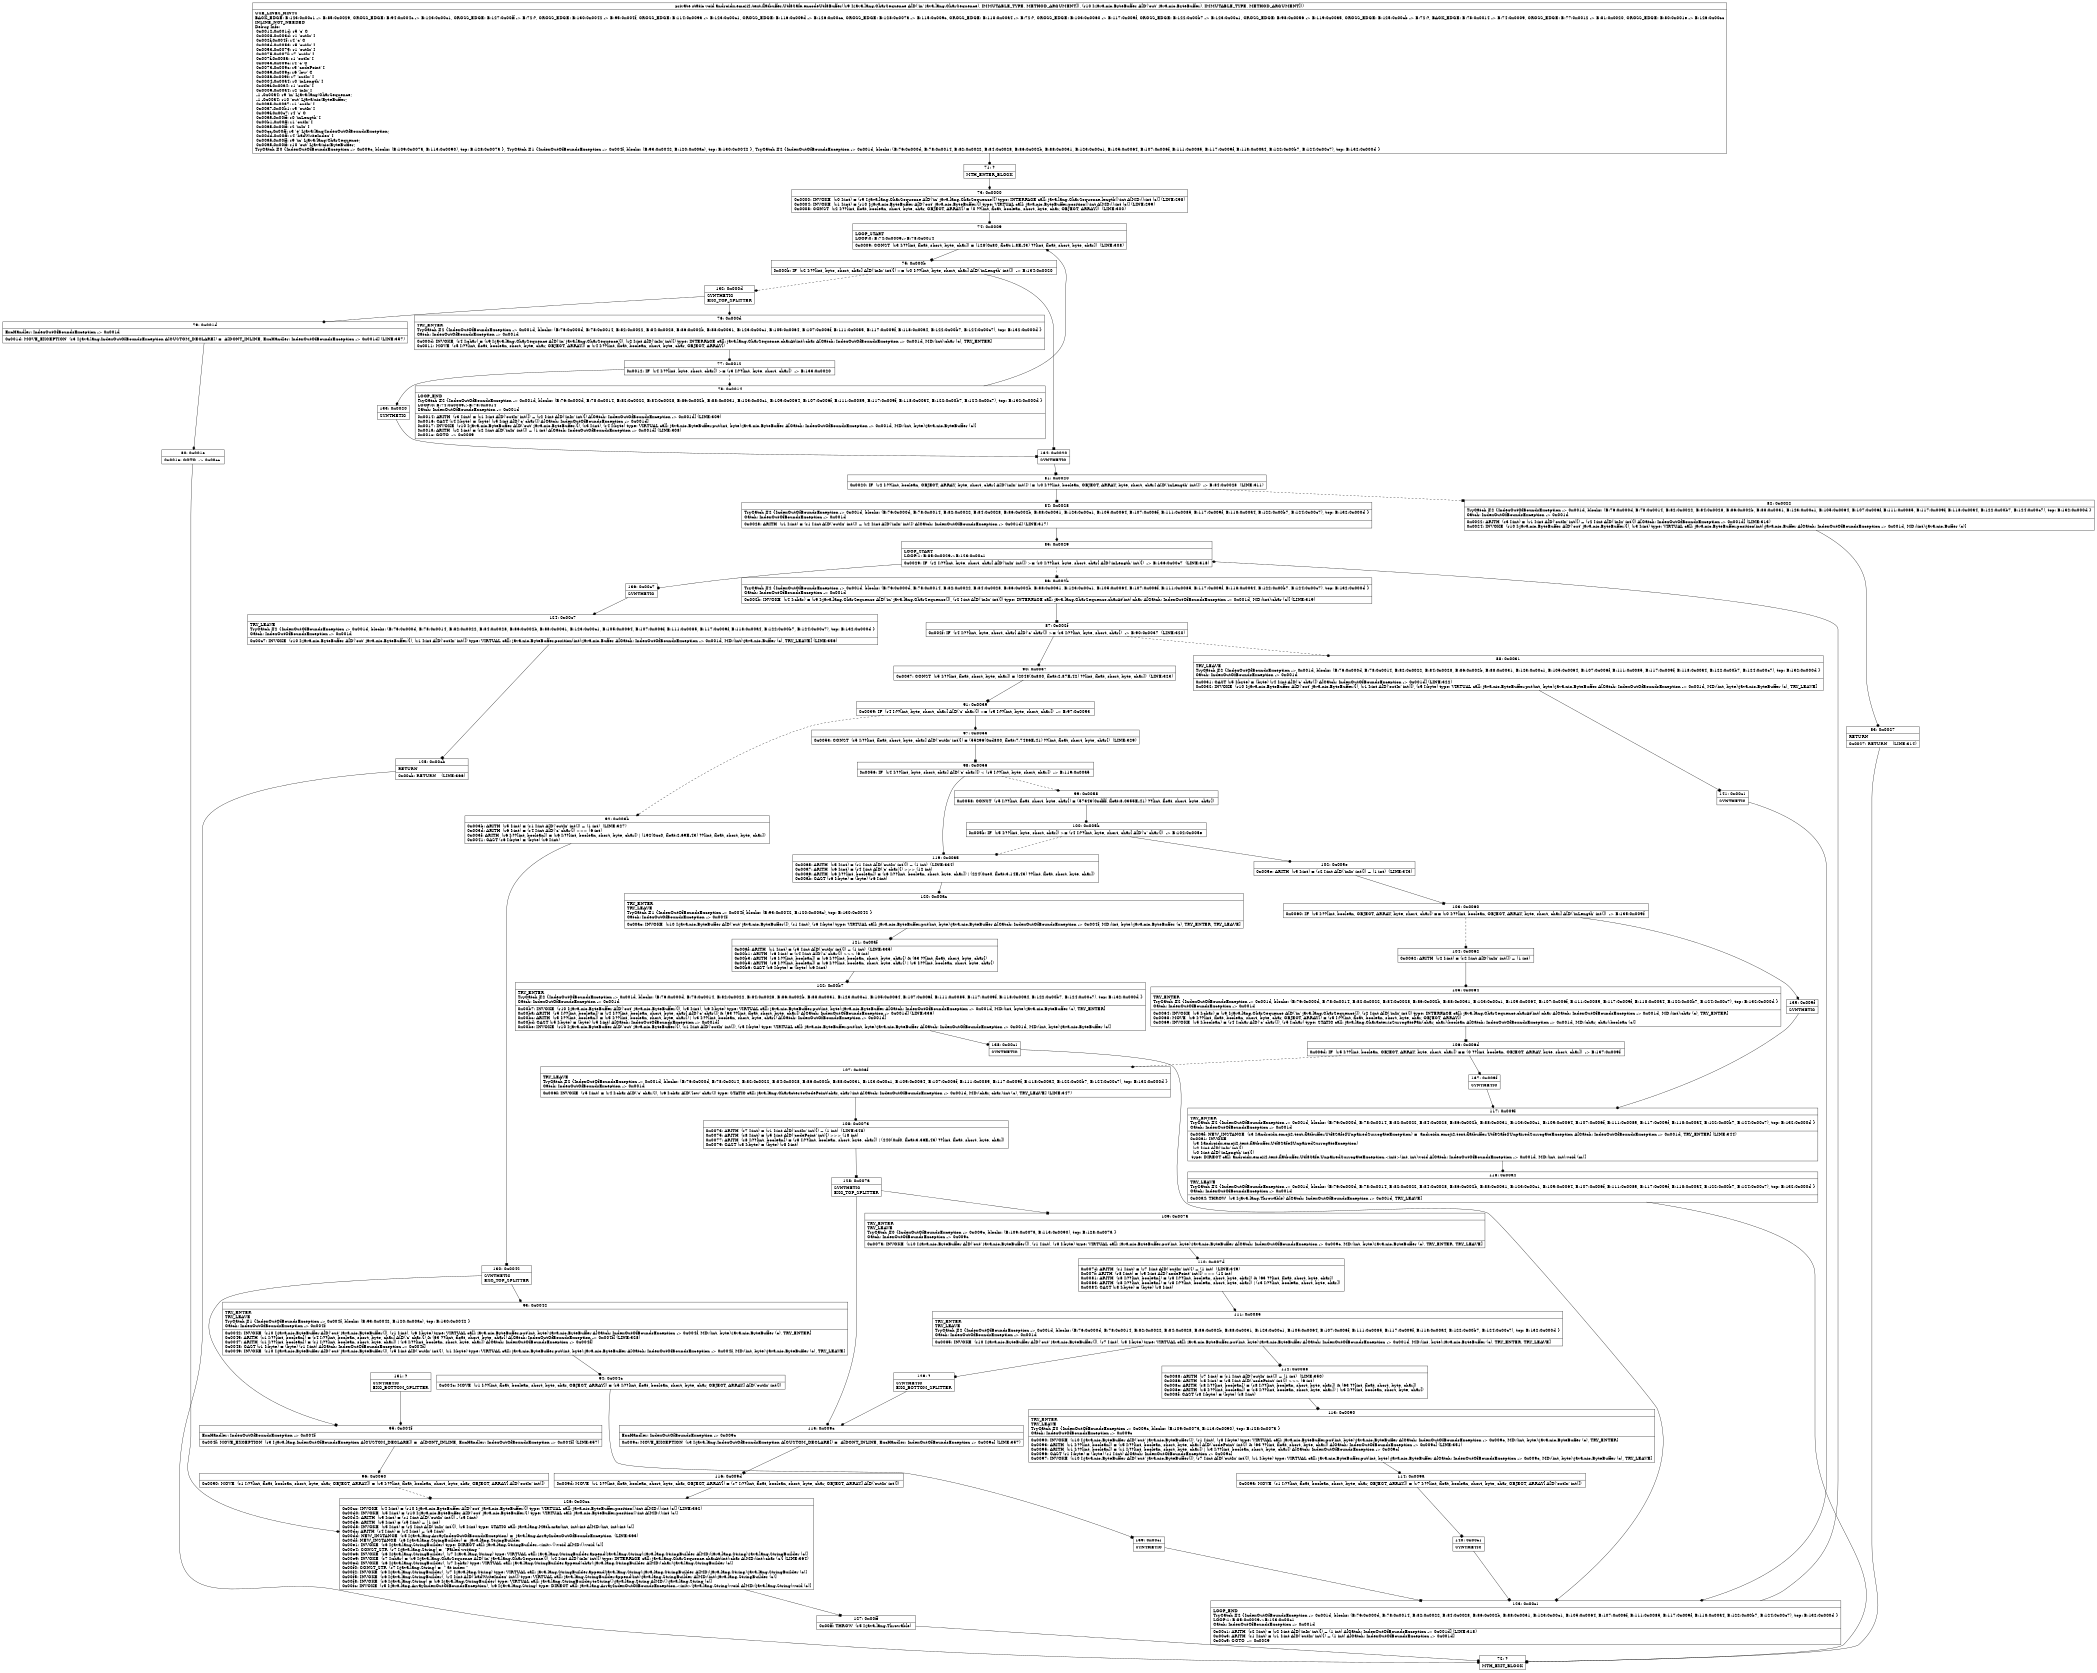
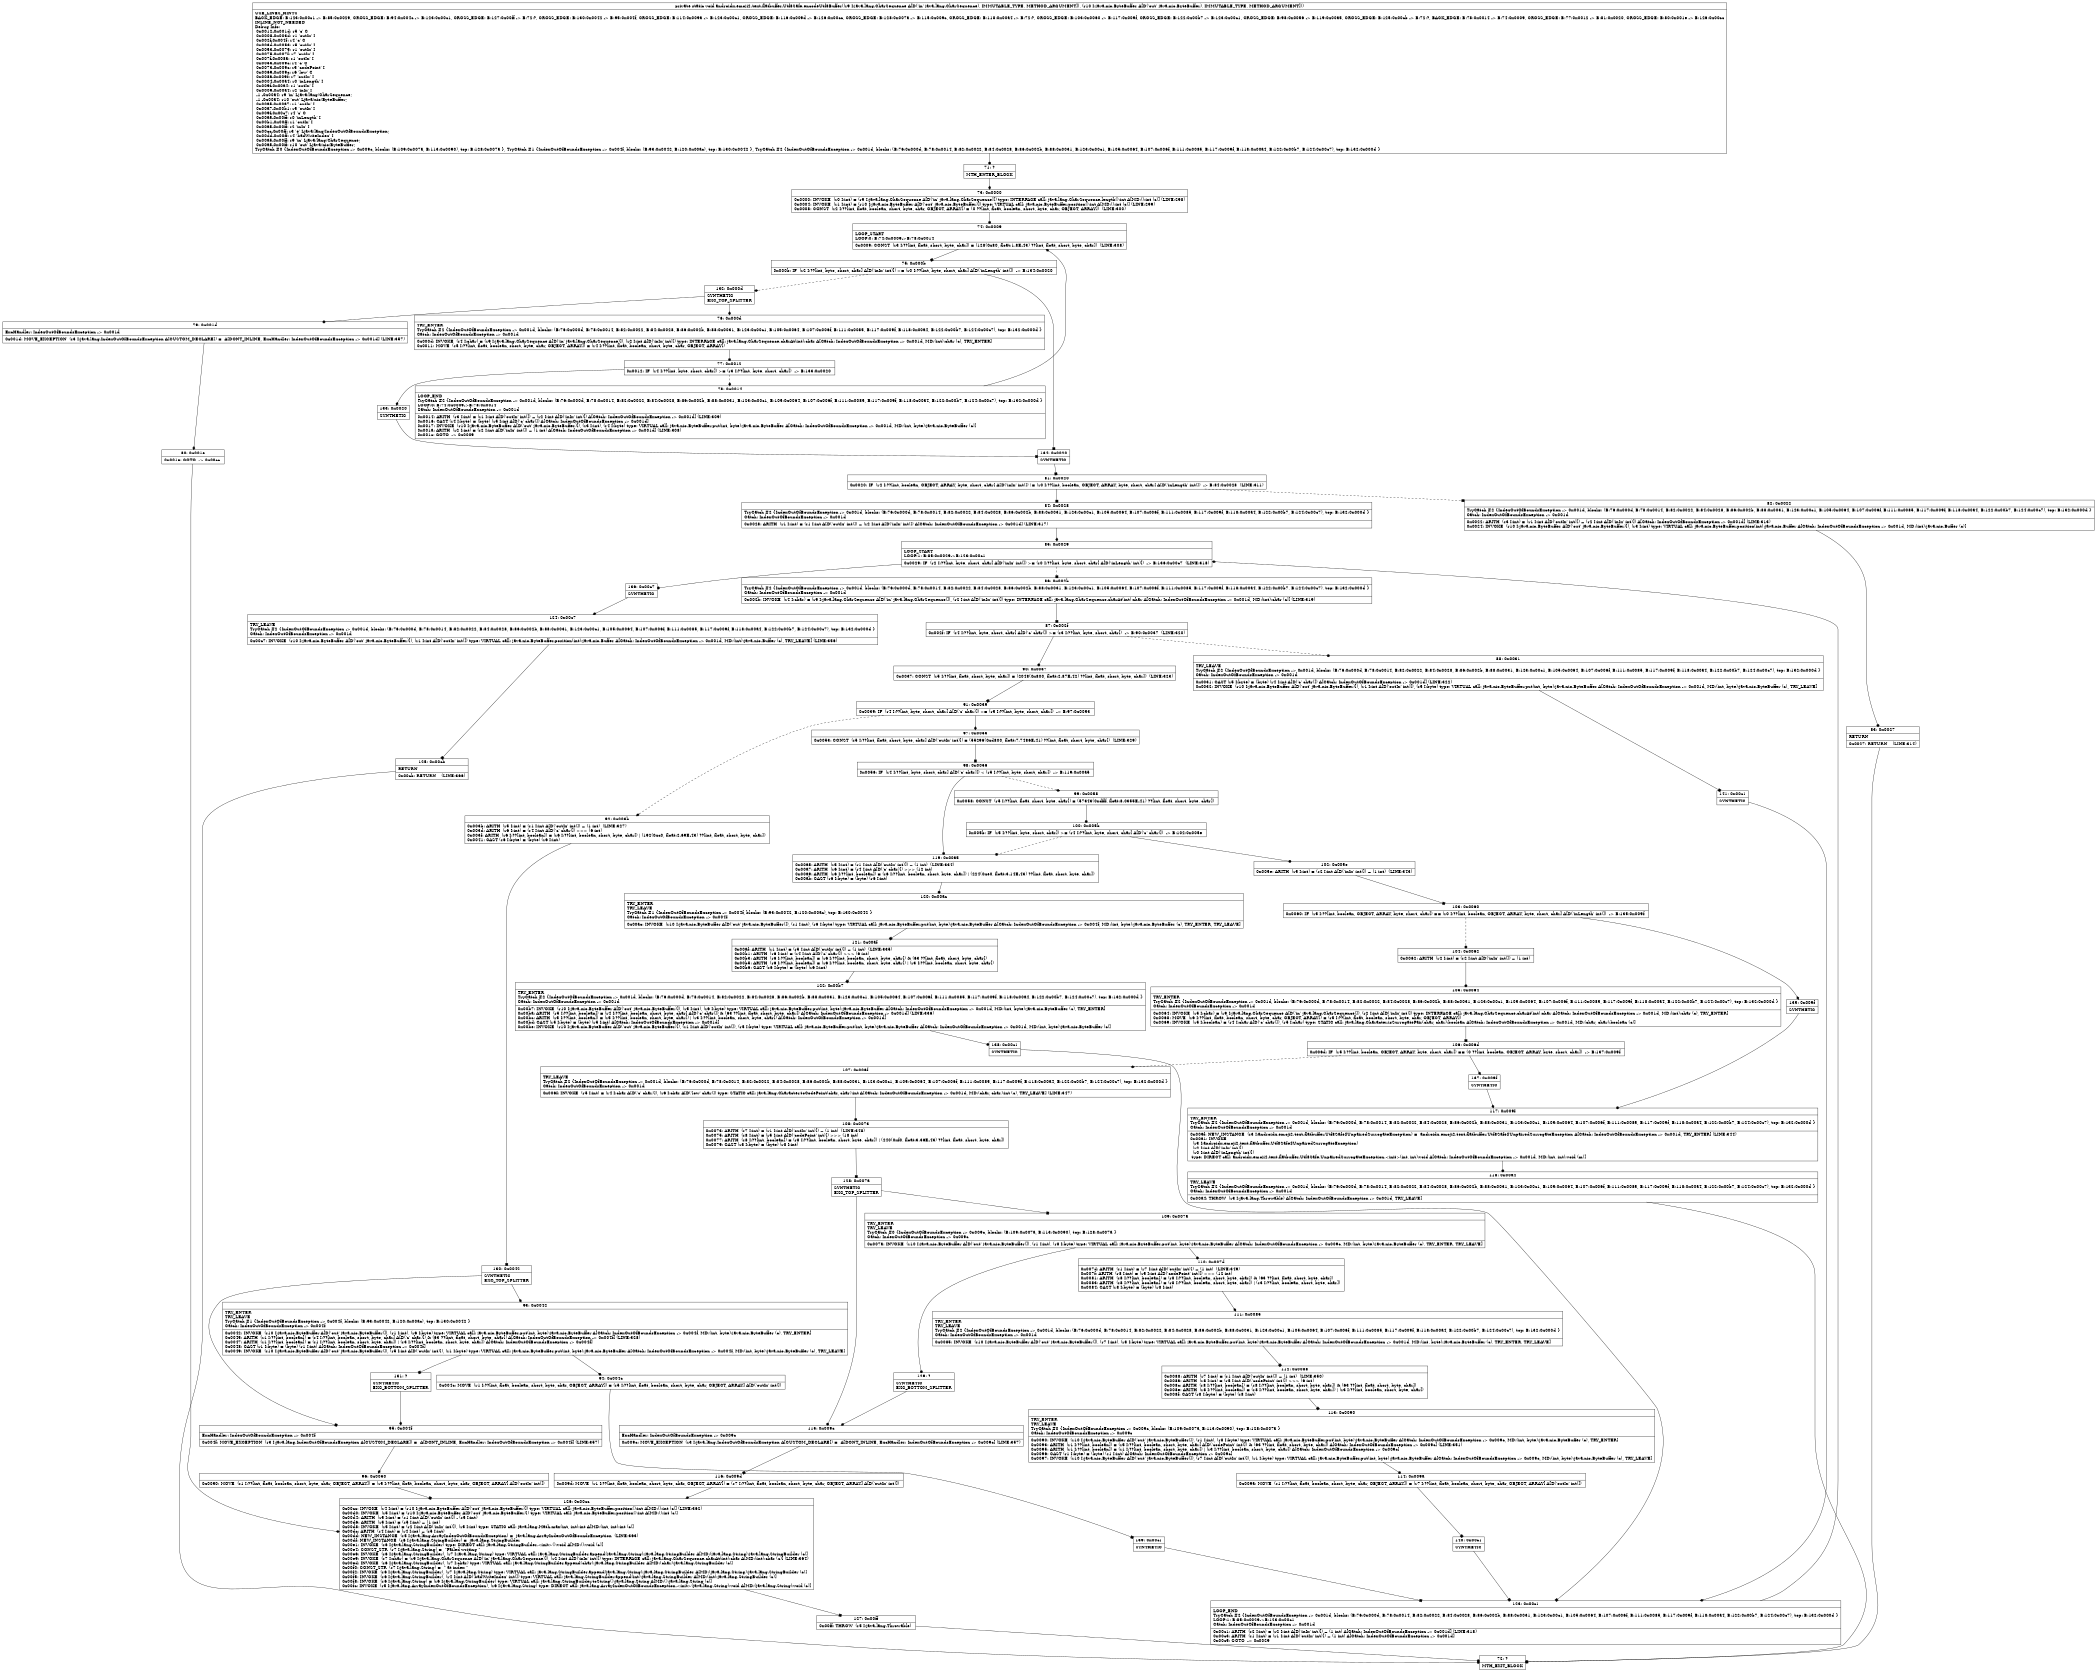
(1050, 1361) -> (966, 1279)
none -> (441, 1363)
(412, 1492) -> (412, 1492)
